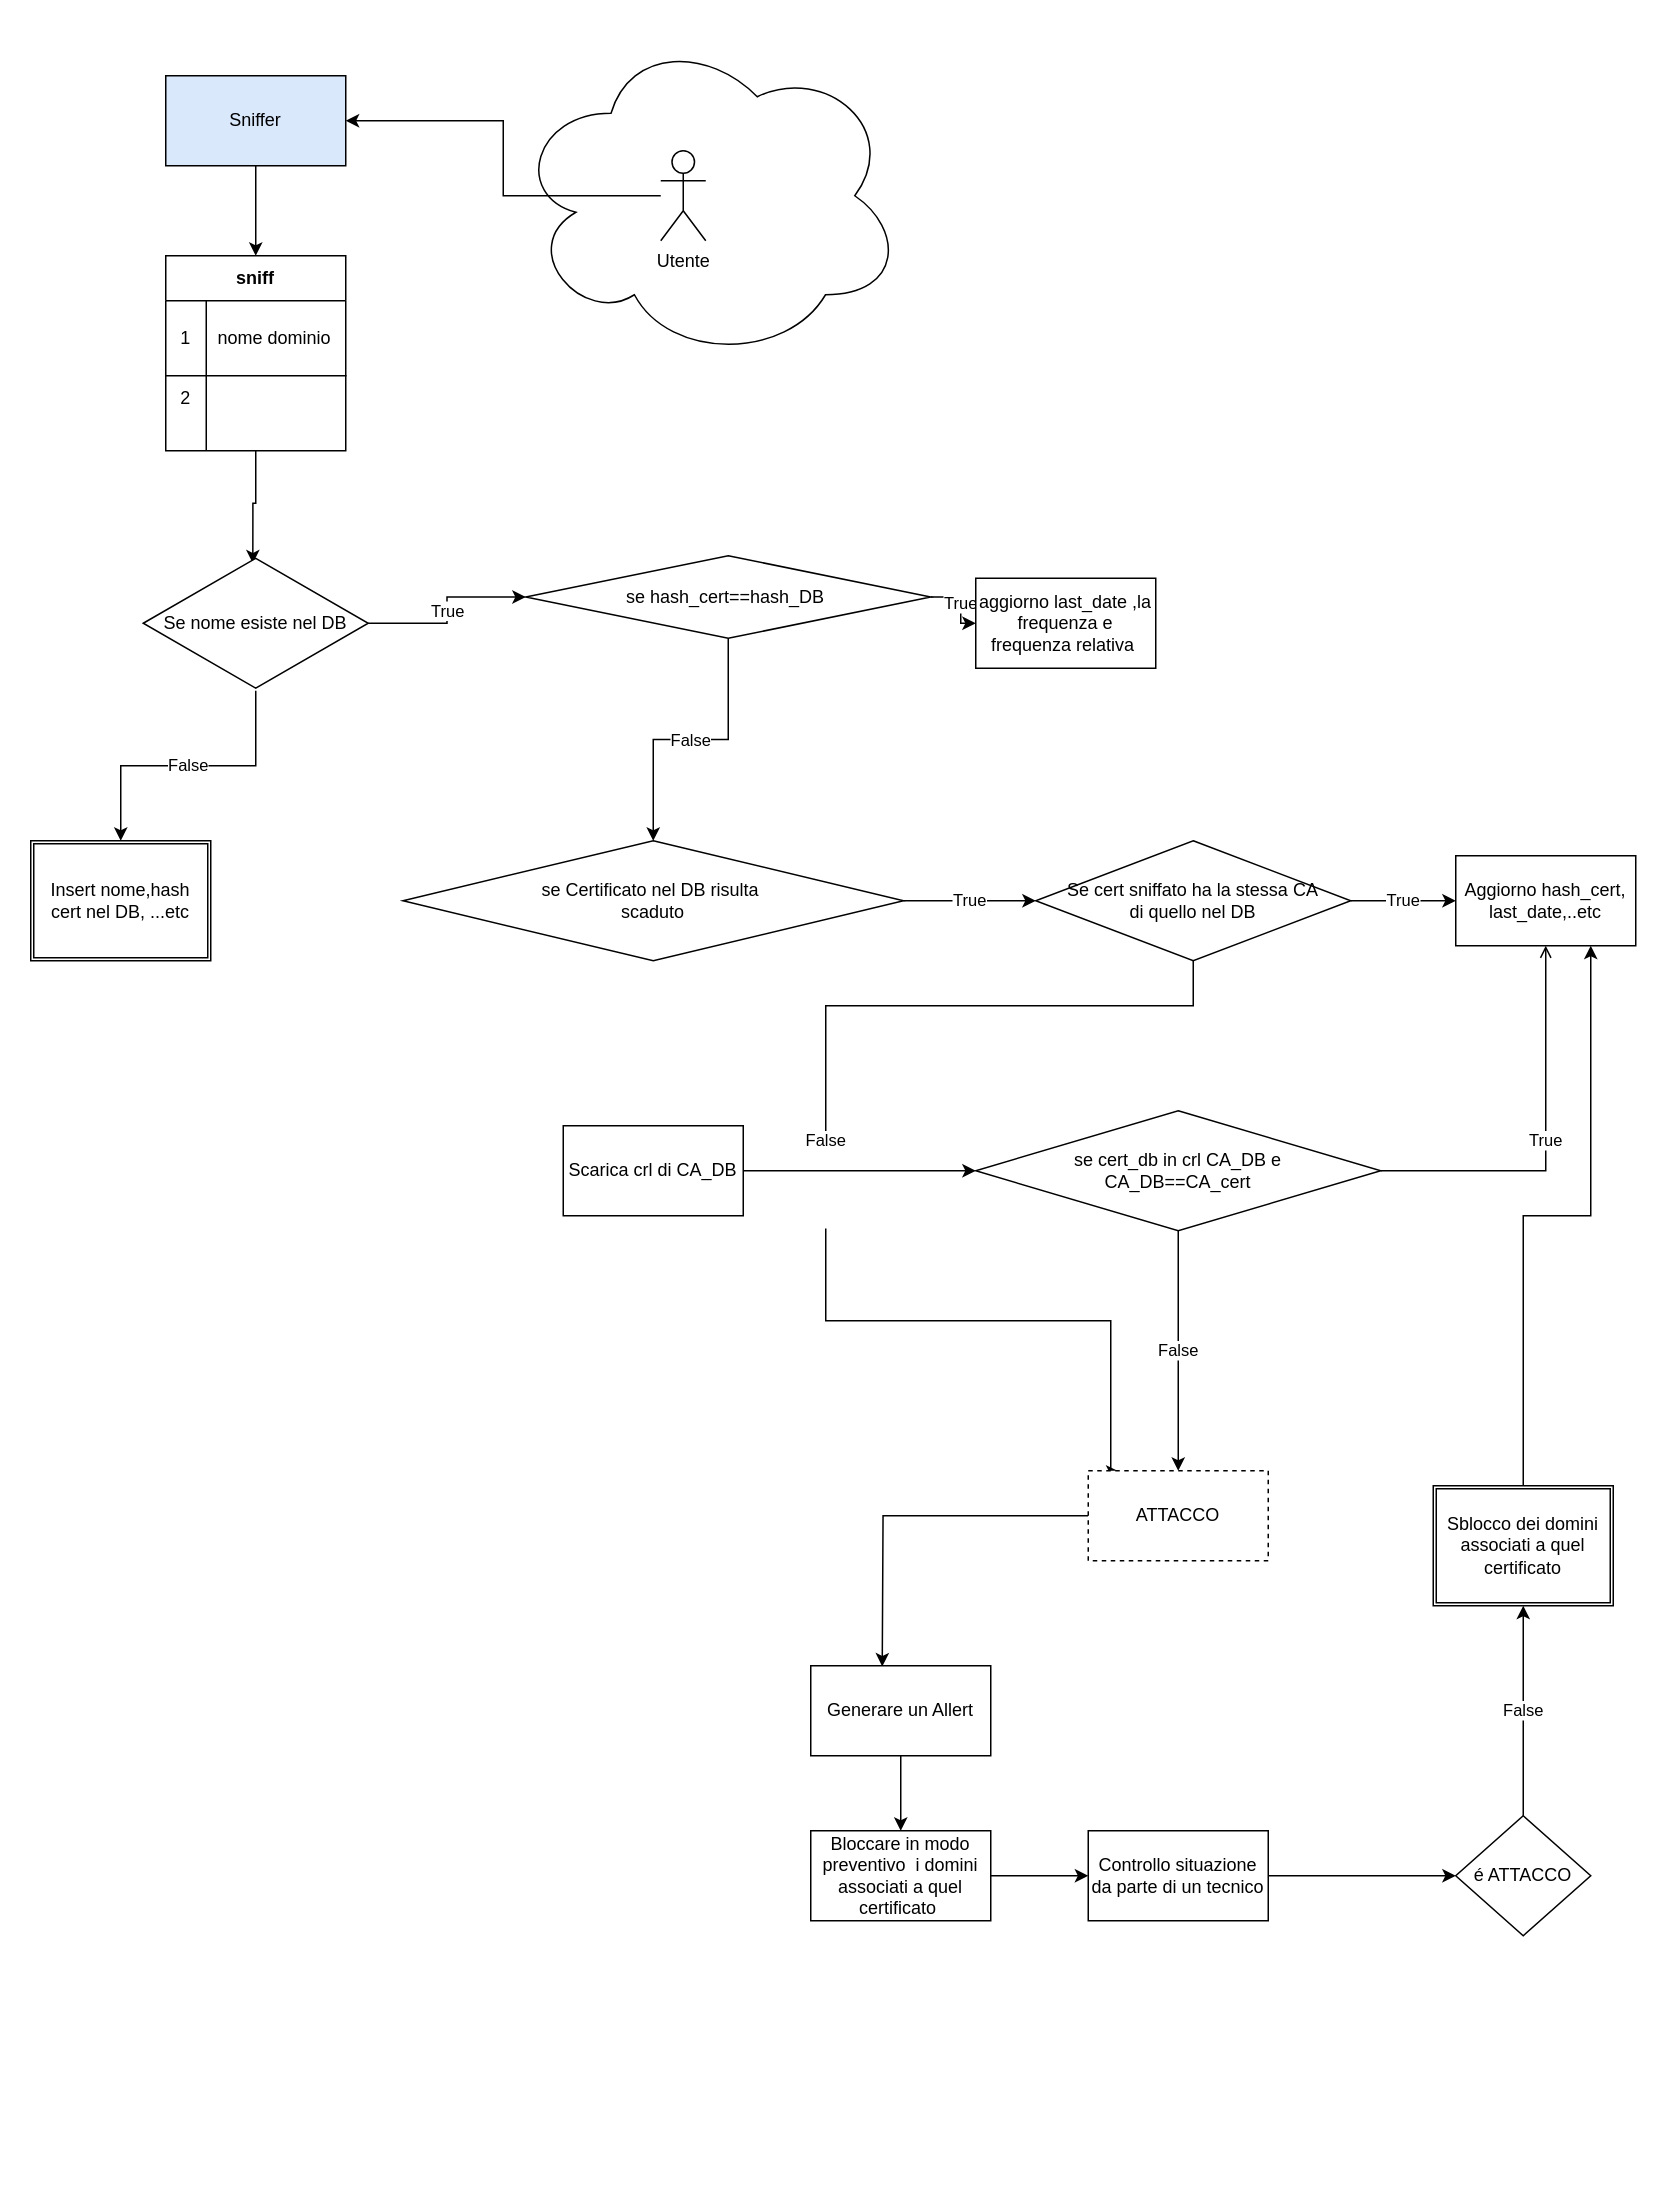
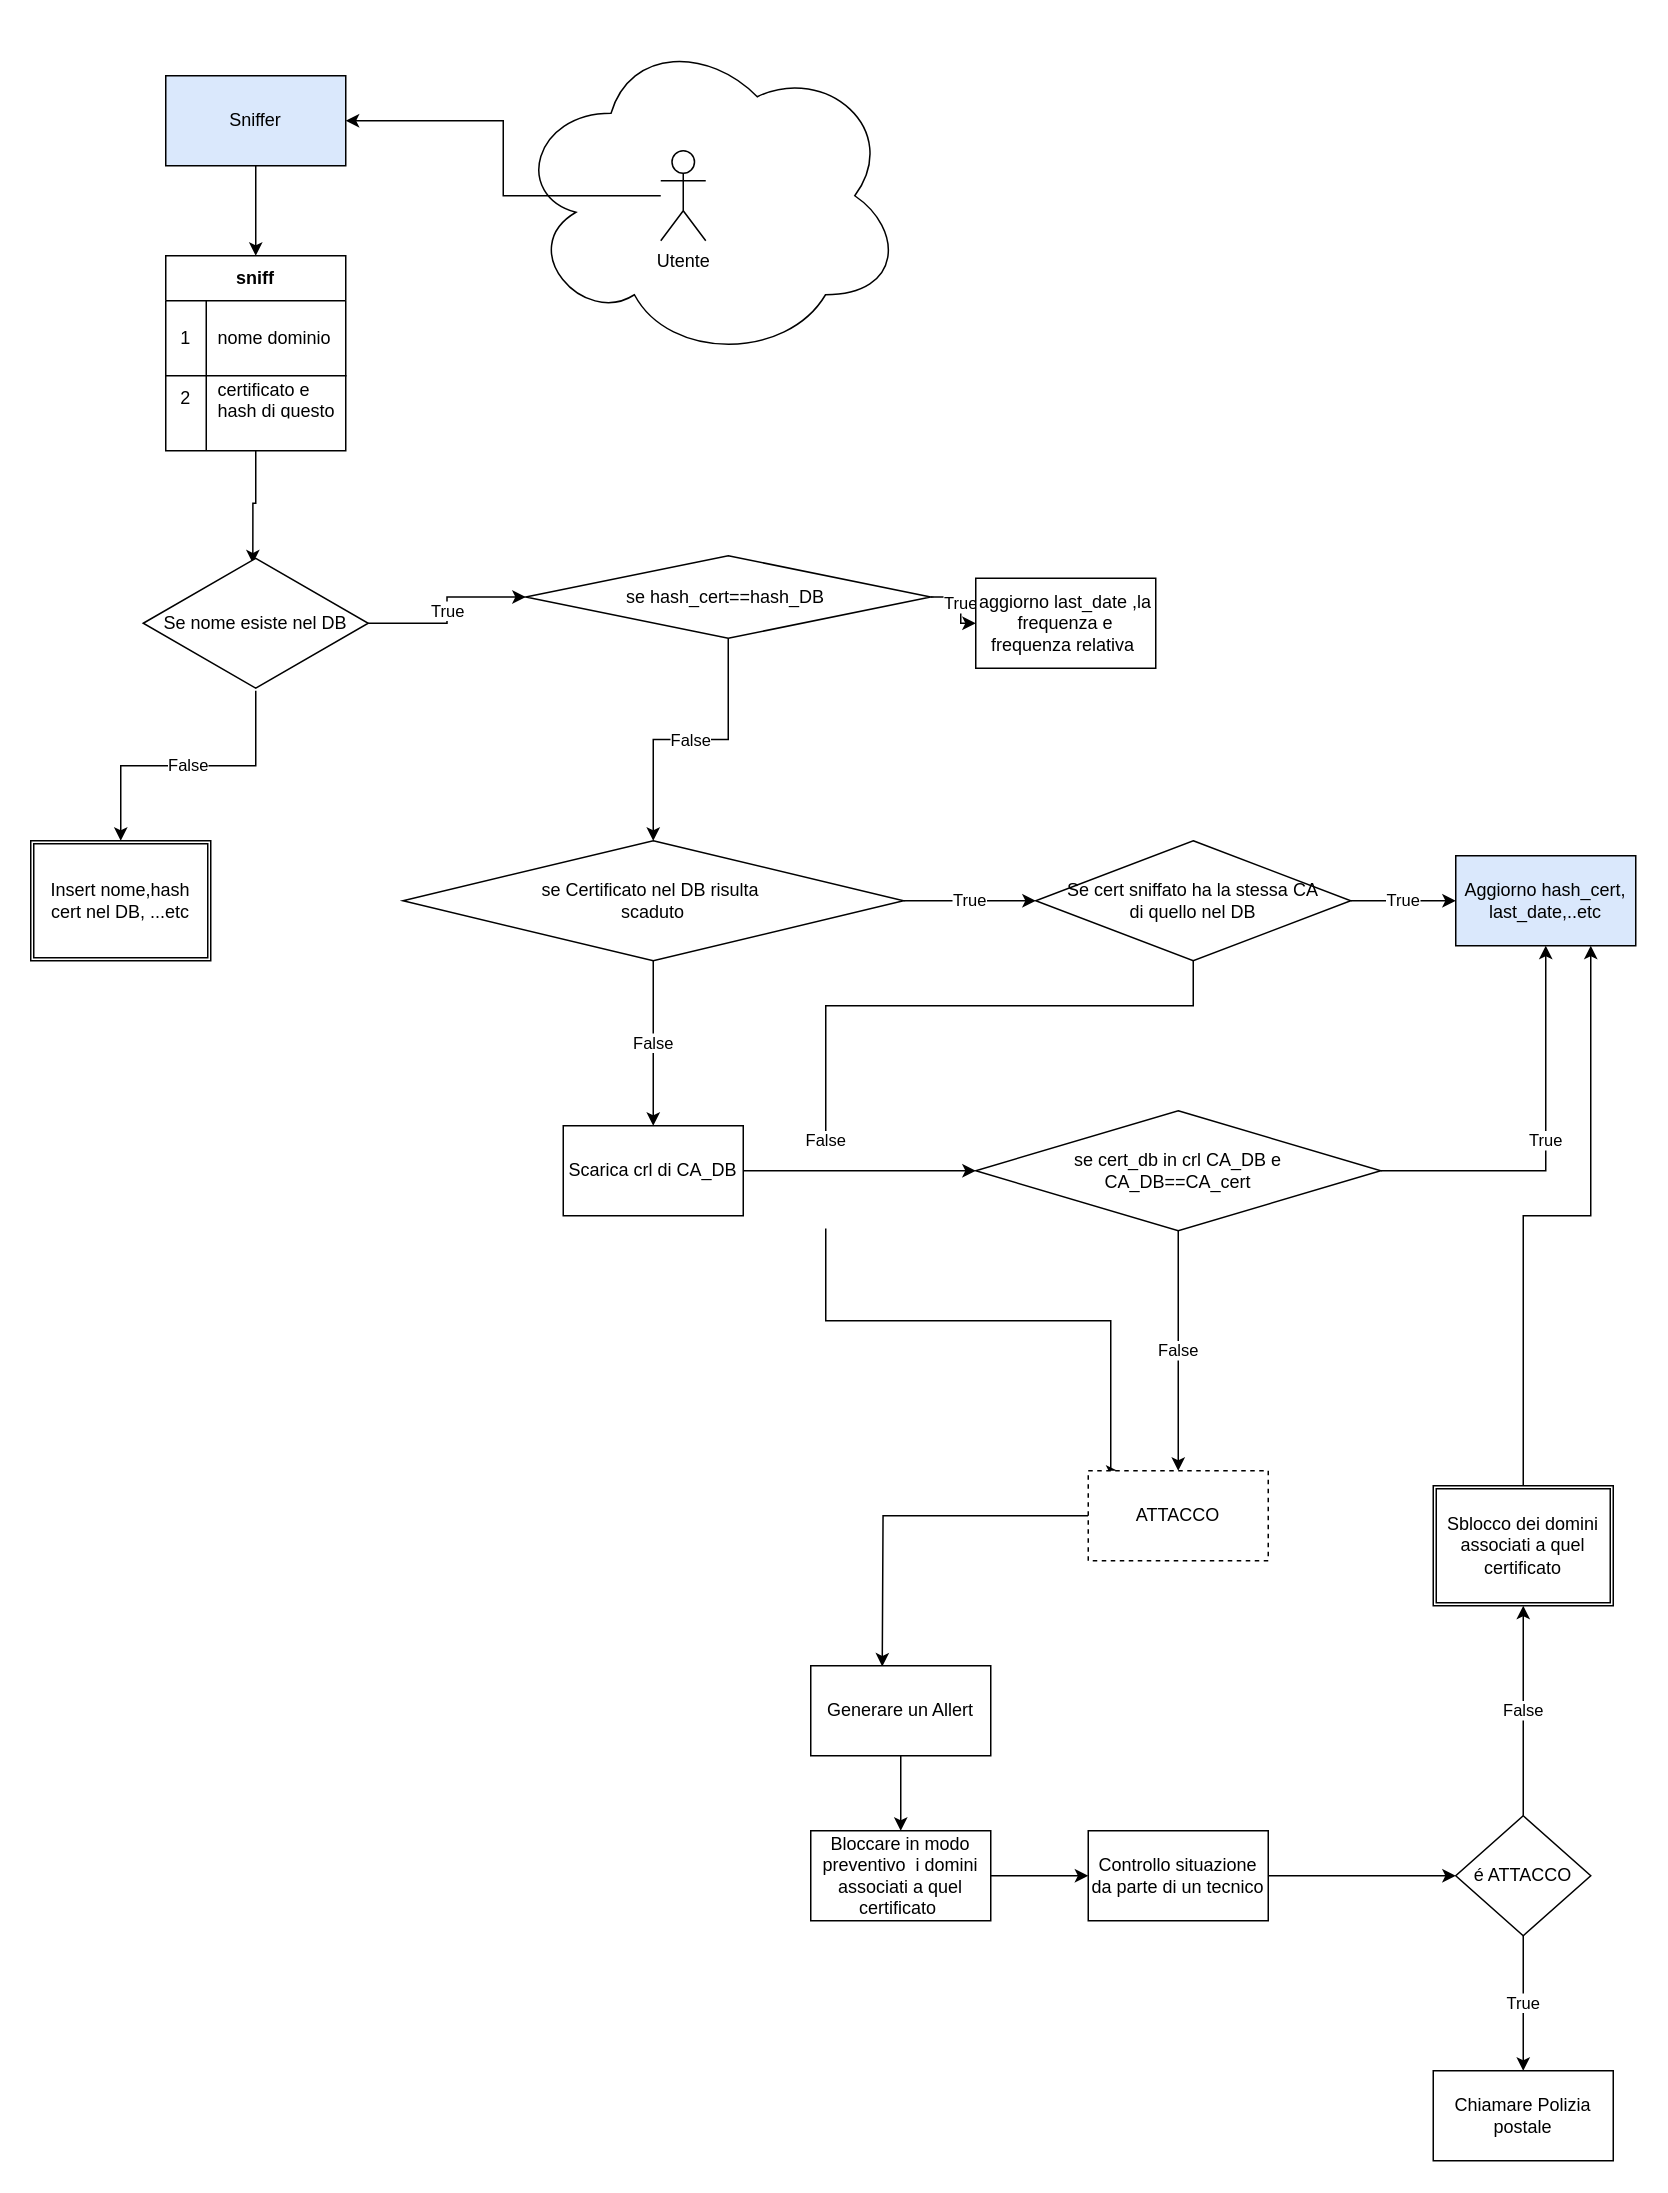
none -> (276, 398)
(1546, 901) -> (1546, 901)
(1546, 954) -> (1546, 957)
none -> (653, 1038)
none -> (1523, 1998)
none -> (1523, 2116)
